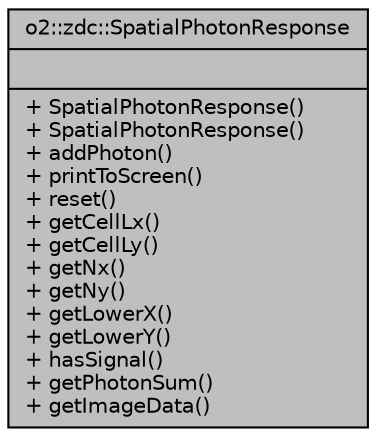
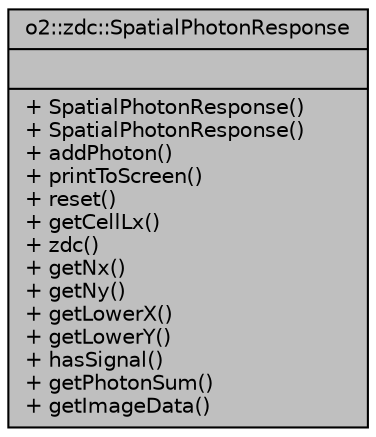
(92, 246) -> (63, 246)
